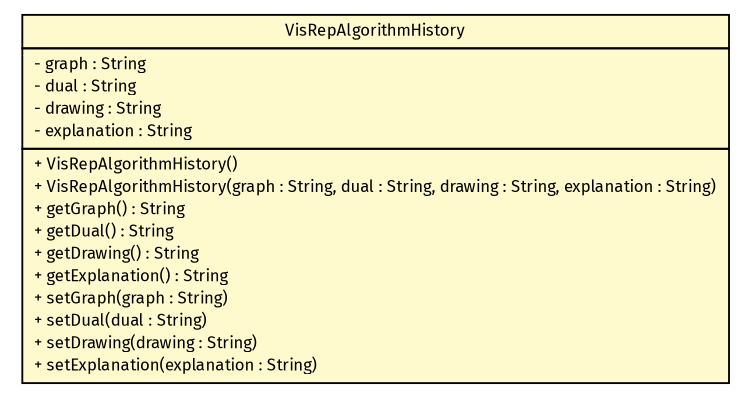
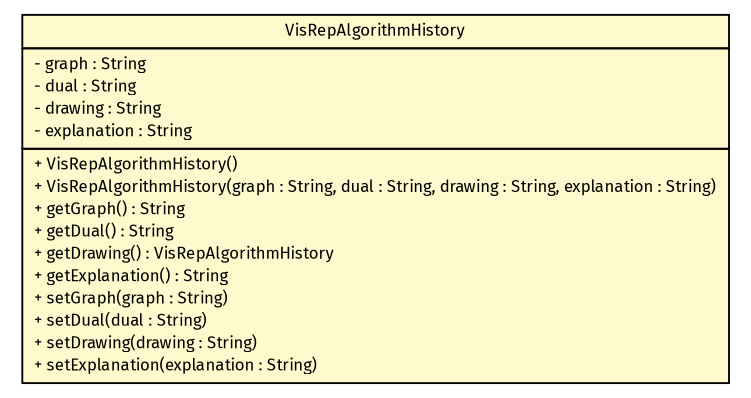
(117, 254) -> (184, 254)
